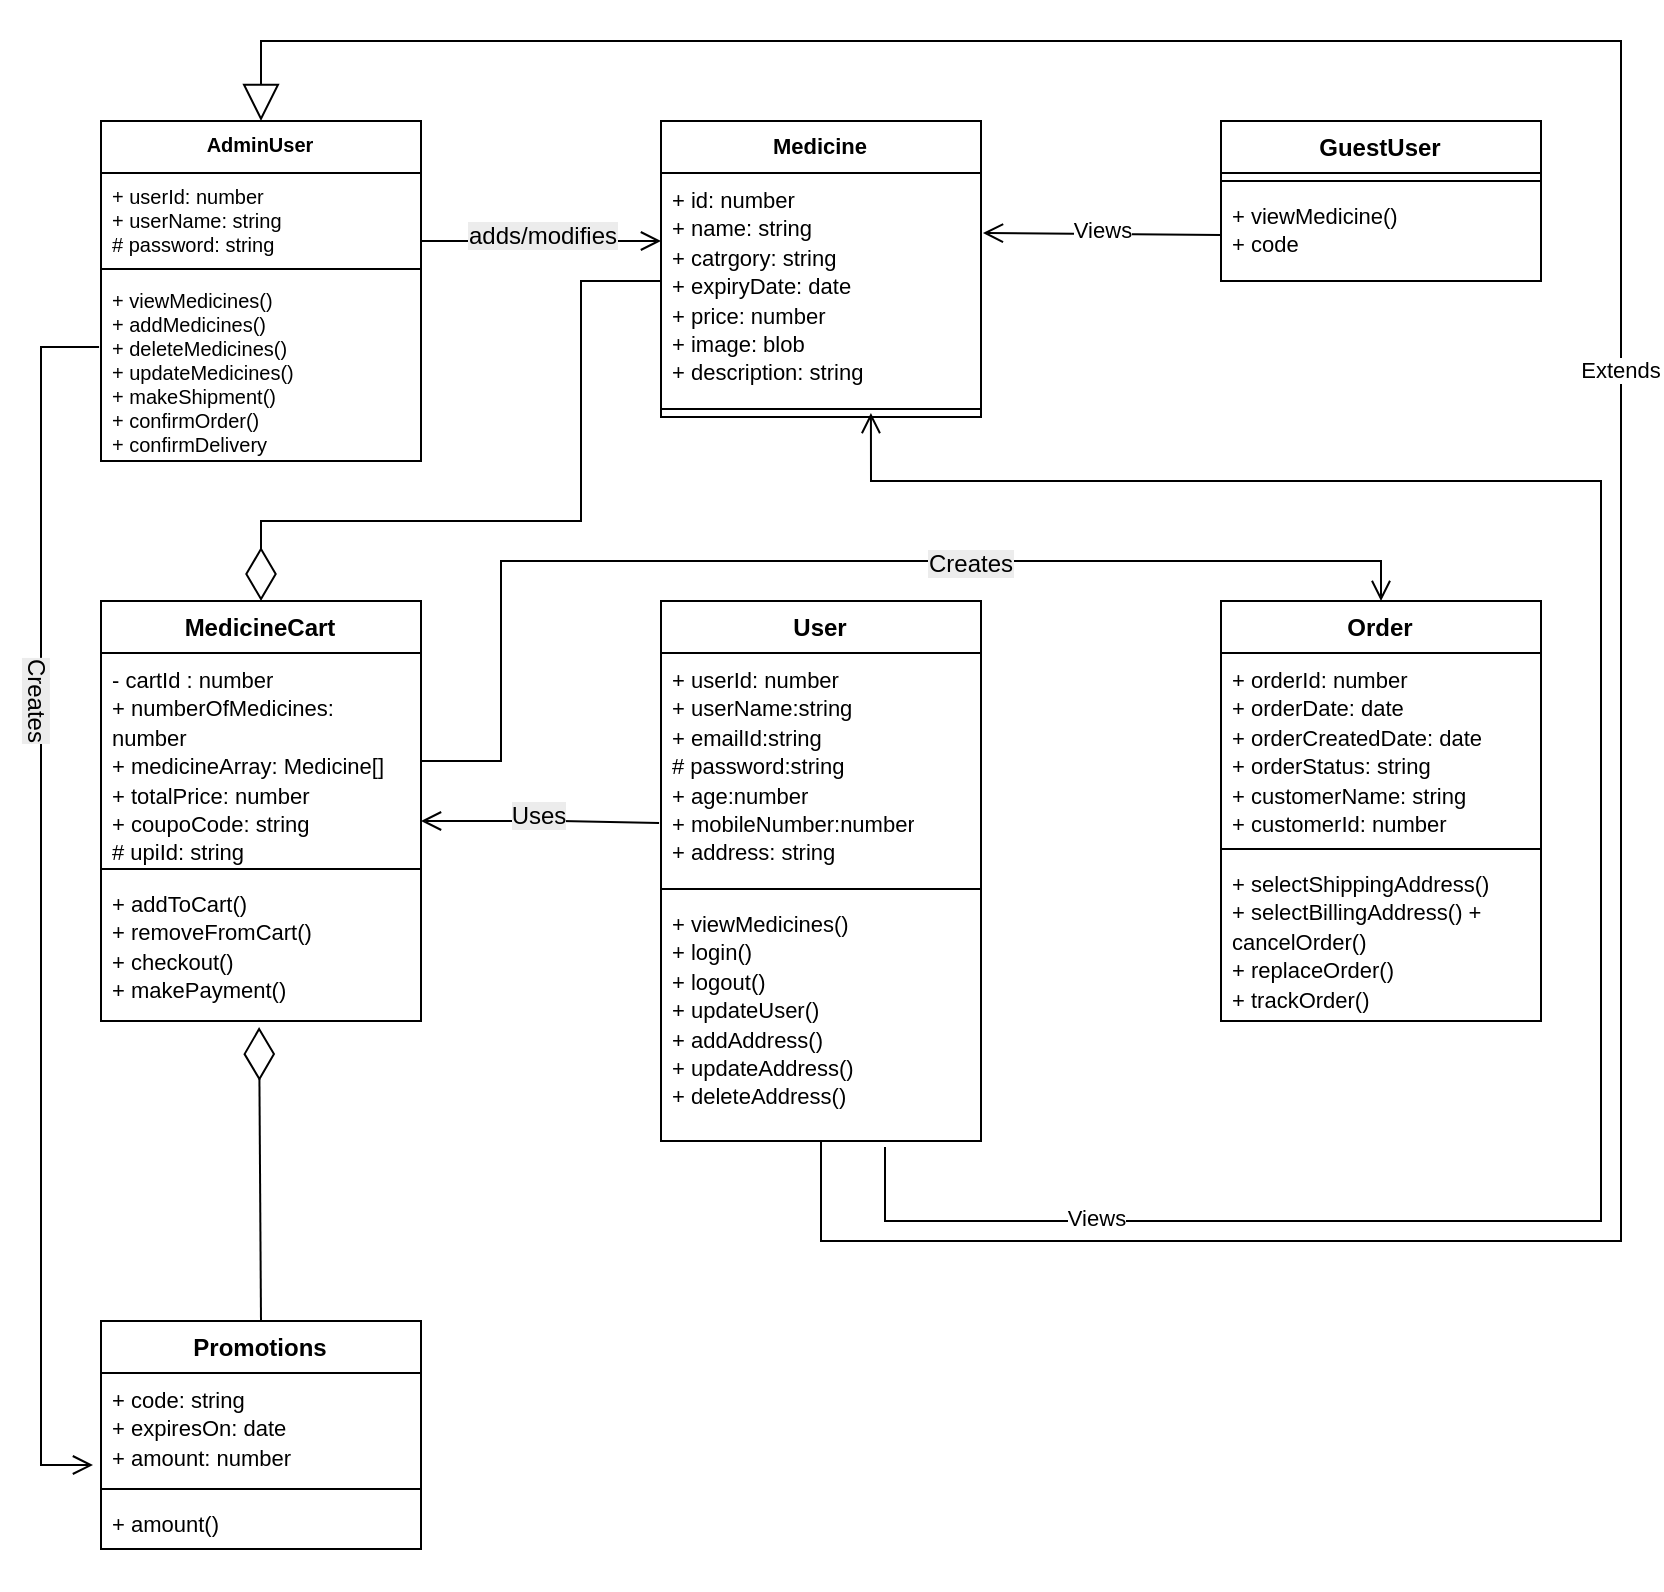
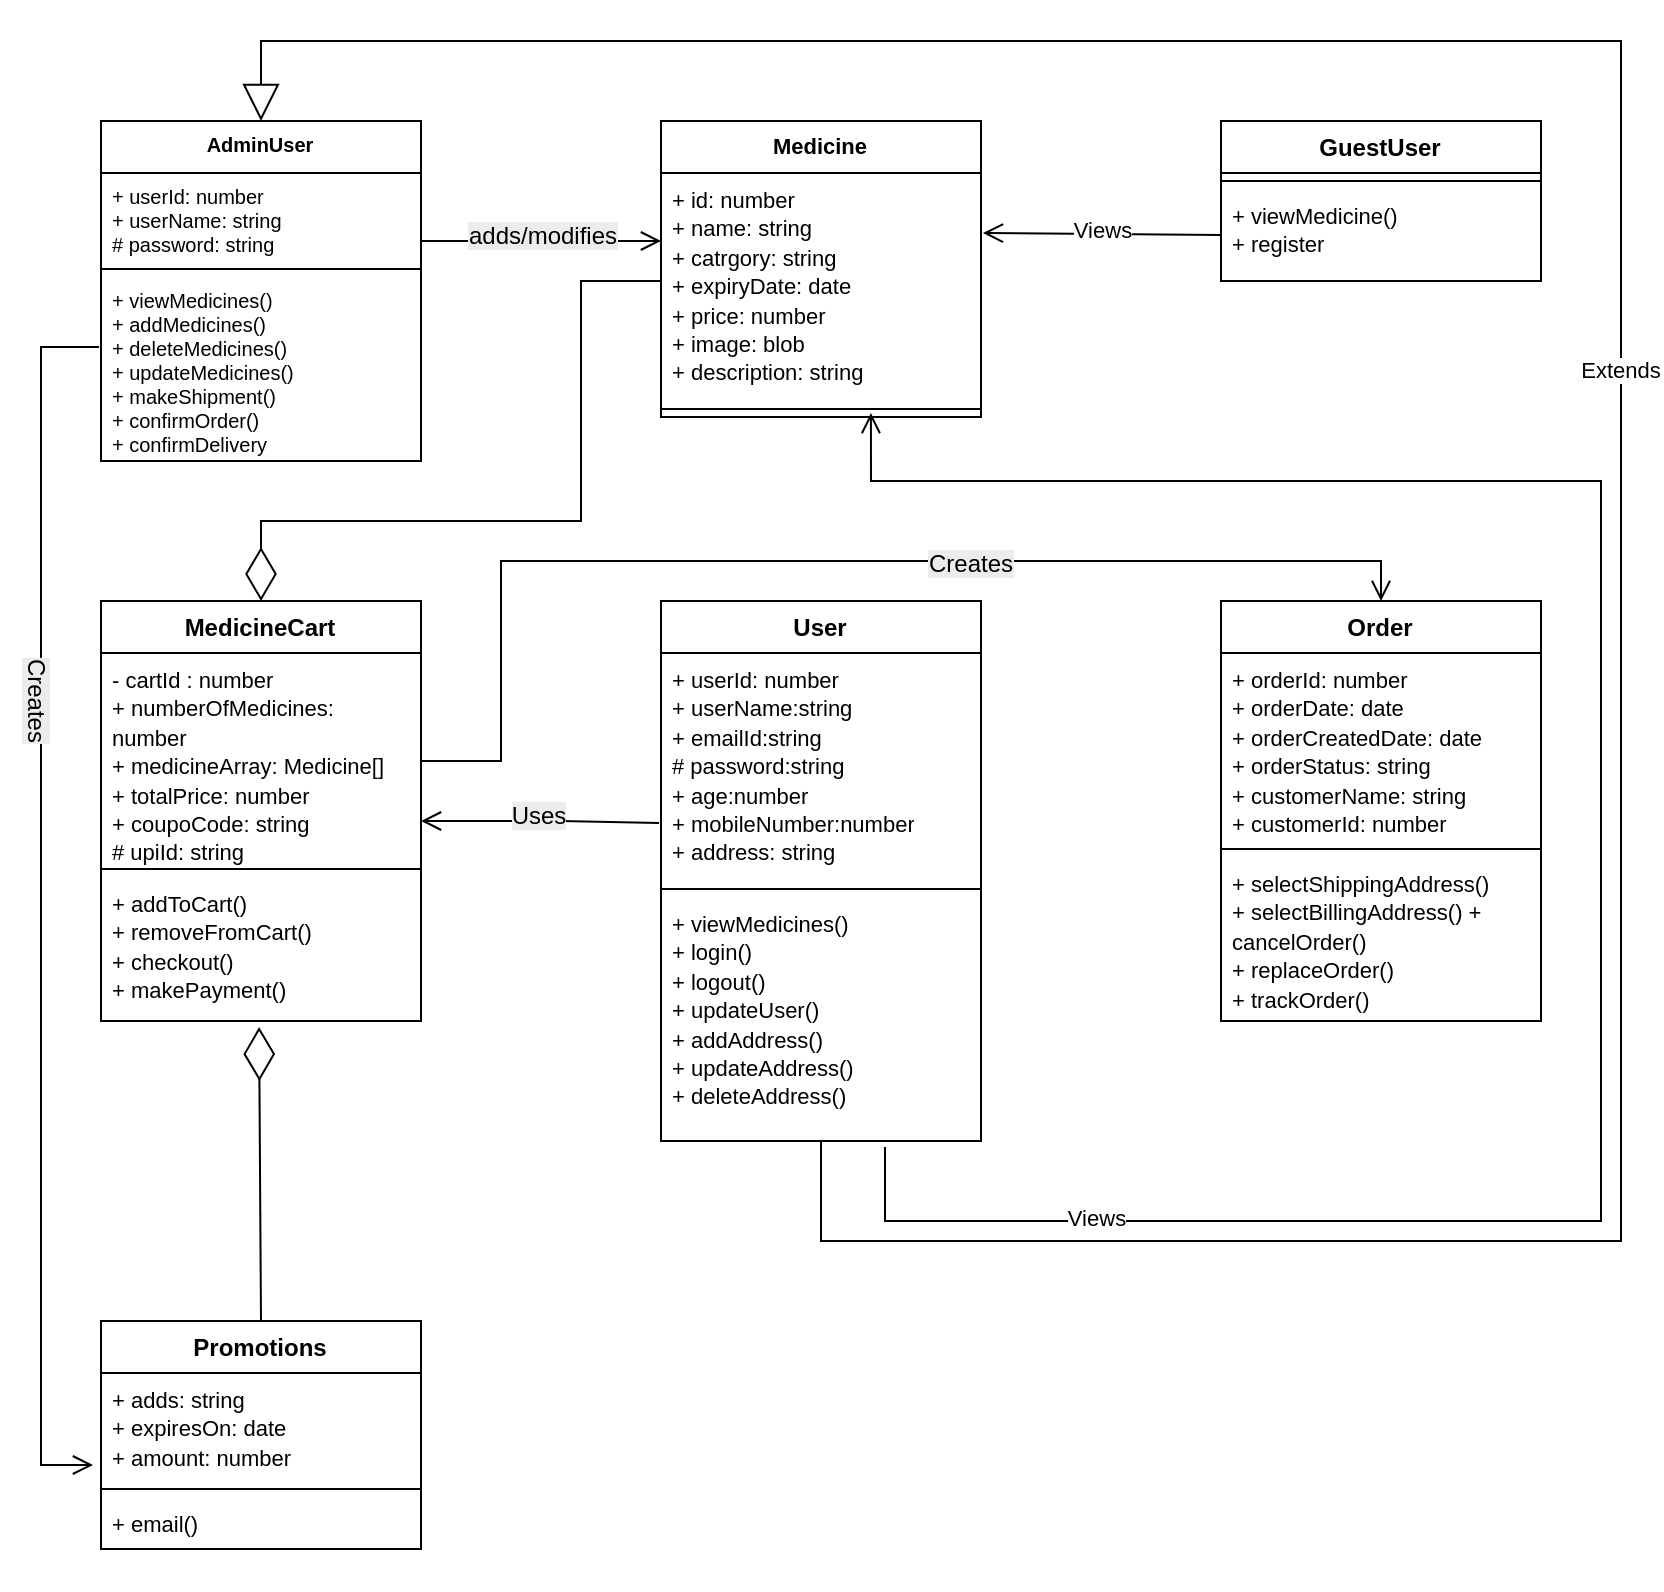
(1328, 232) -> (1328, 232)
(215, 1430) -> (215, 1430)
(177, 1525) -> (164, 1525)
